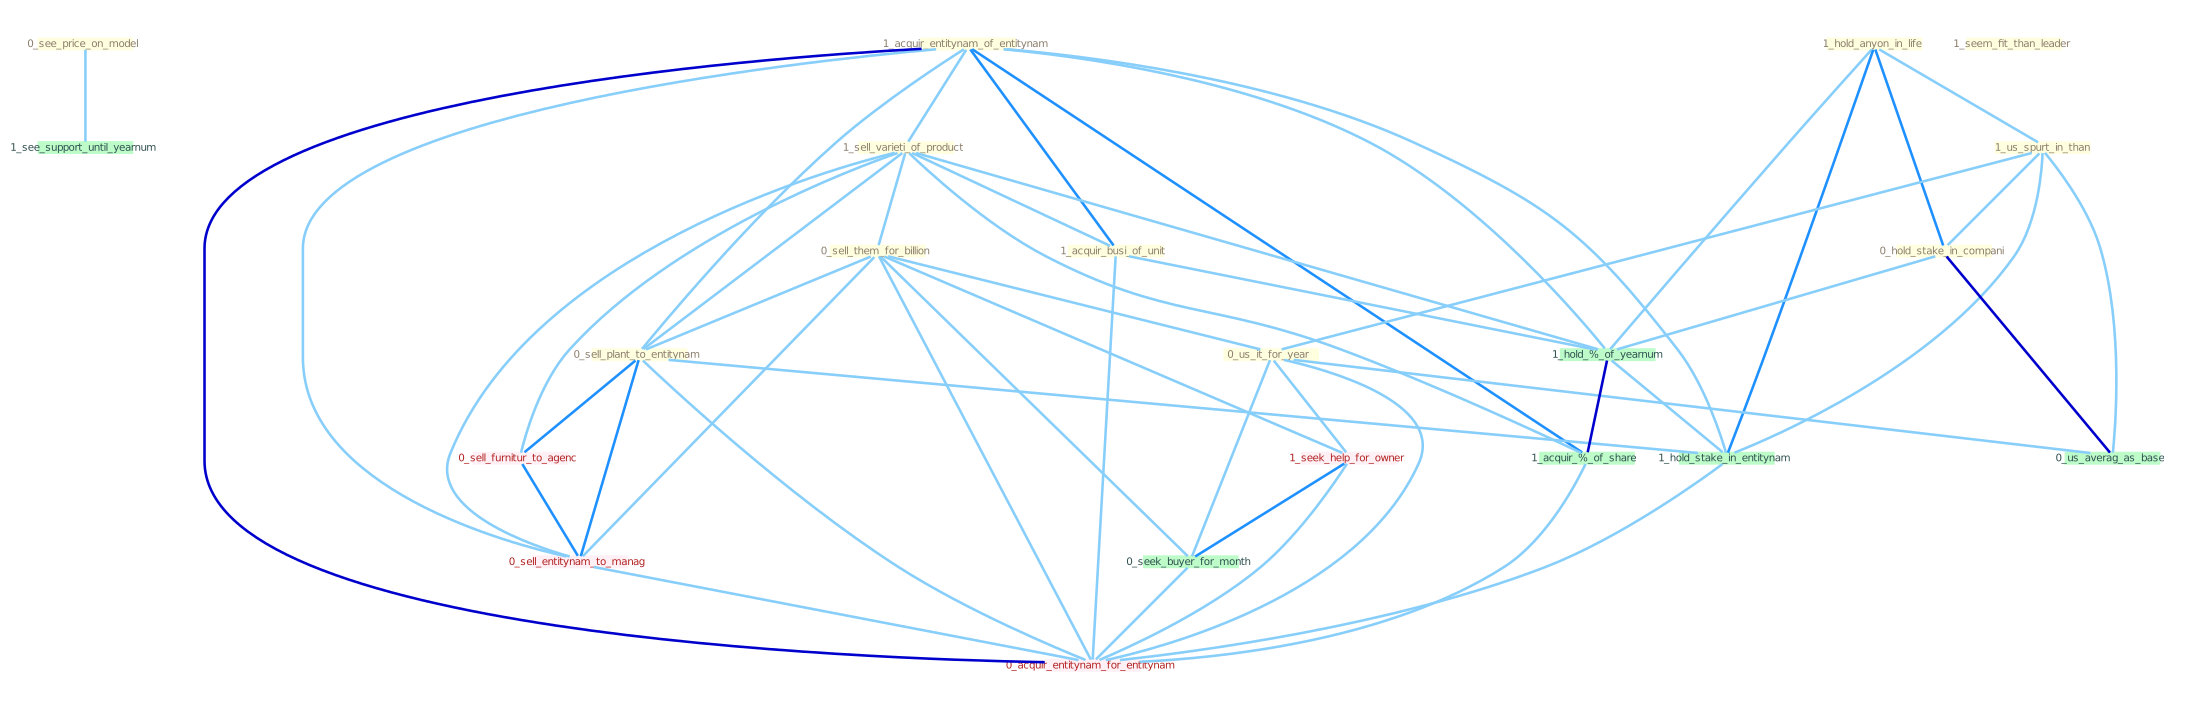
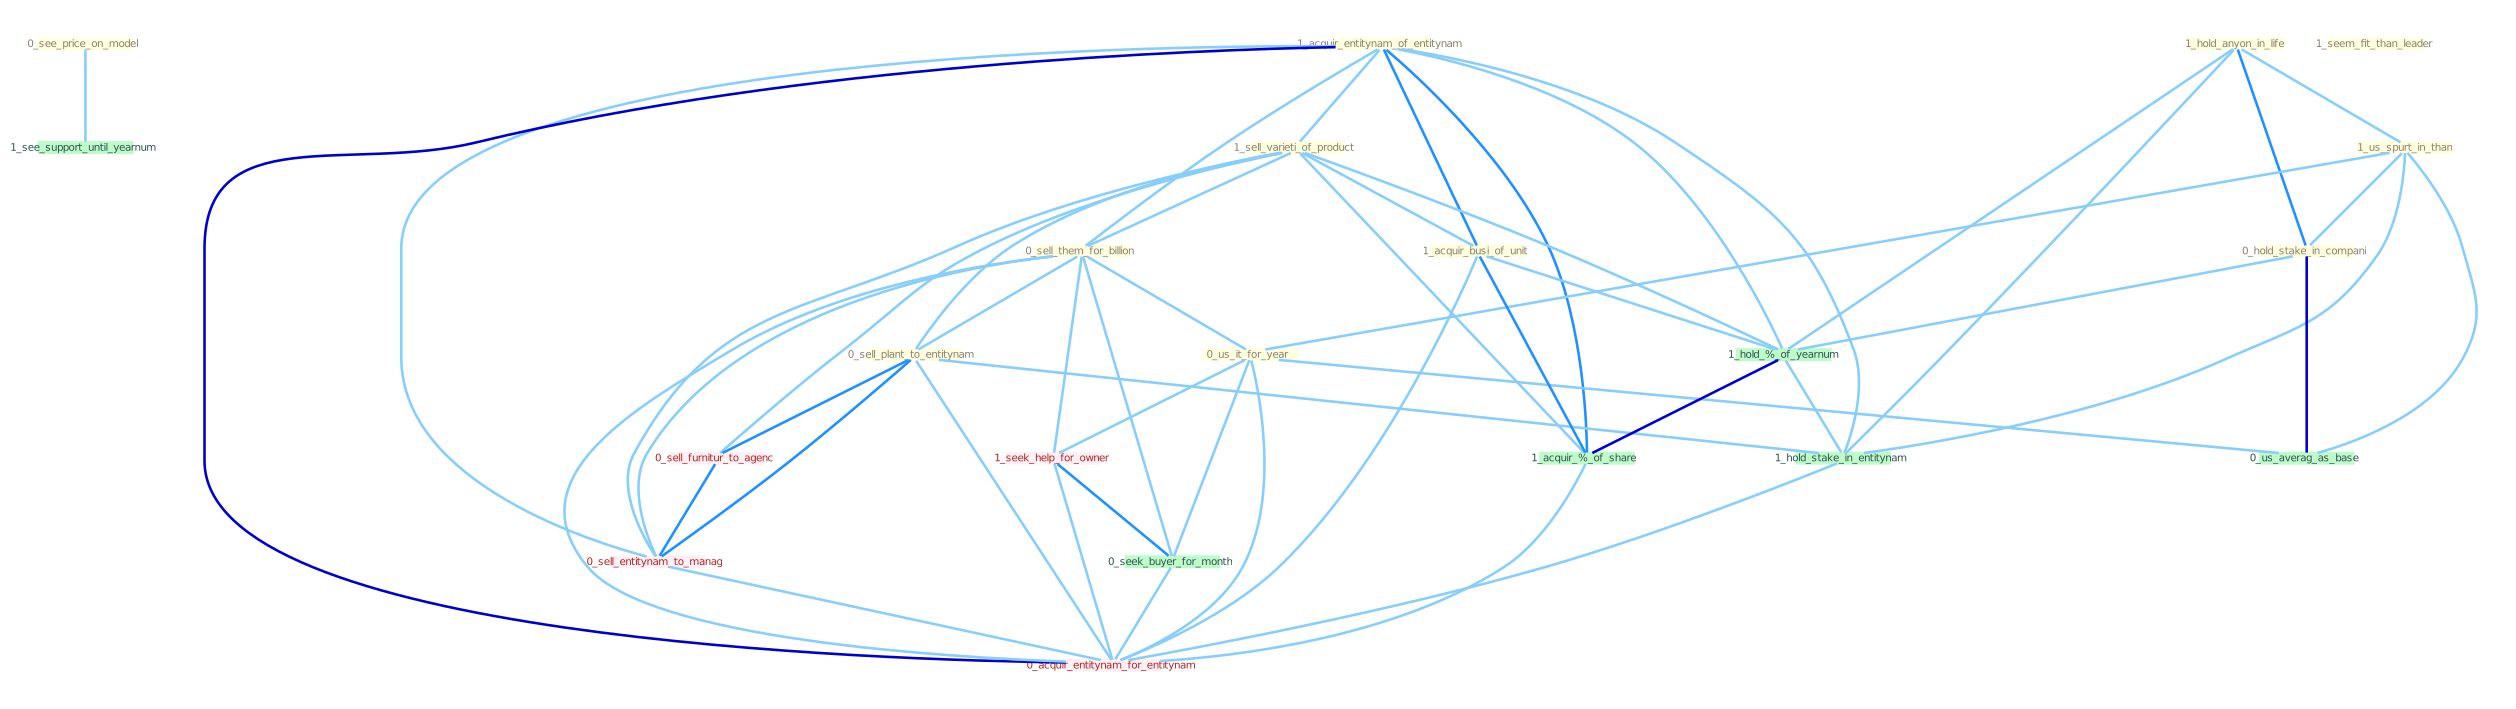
(823, 155) -> (1228, 142)
(1802, 252) -> (2042, 253)
none -> (1533, 355)
